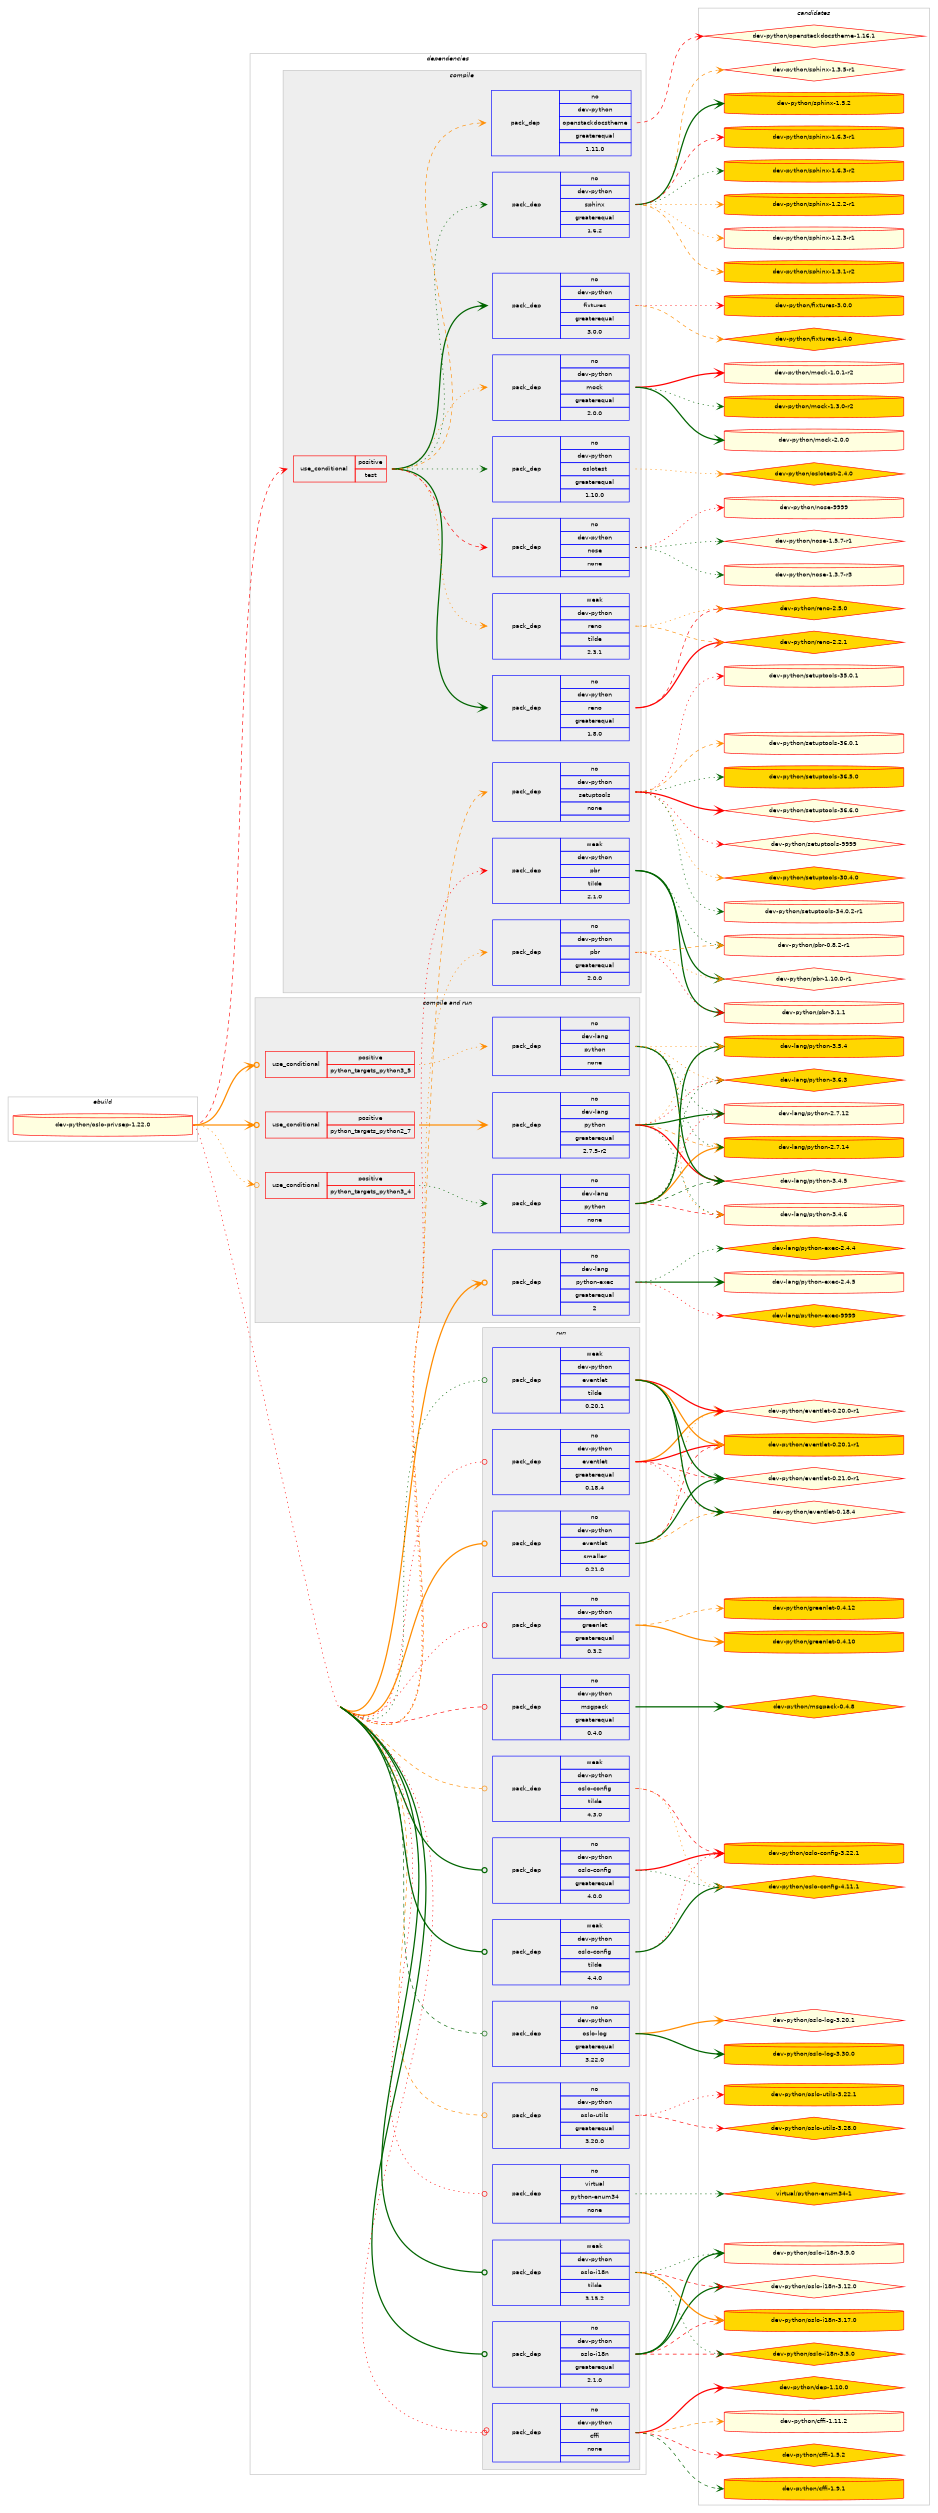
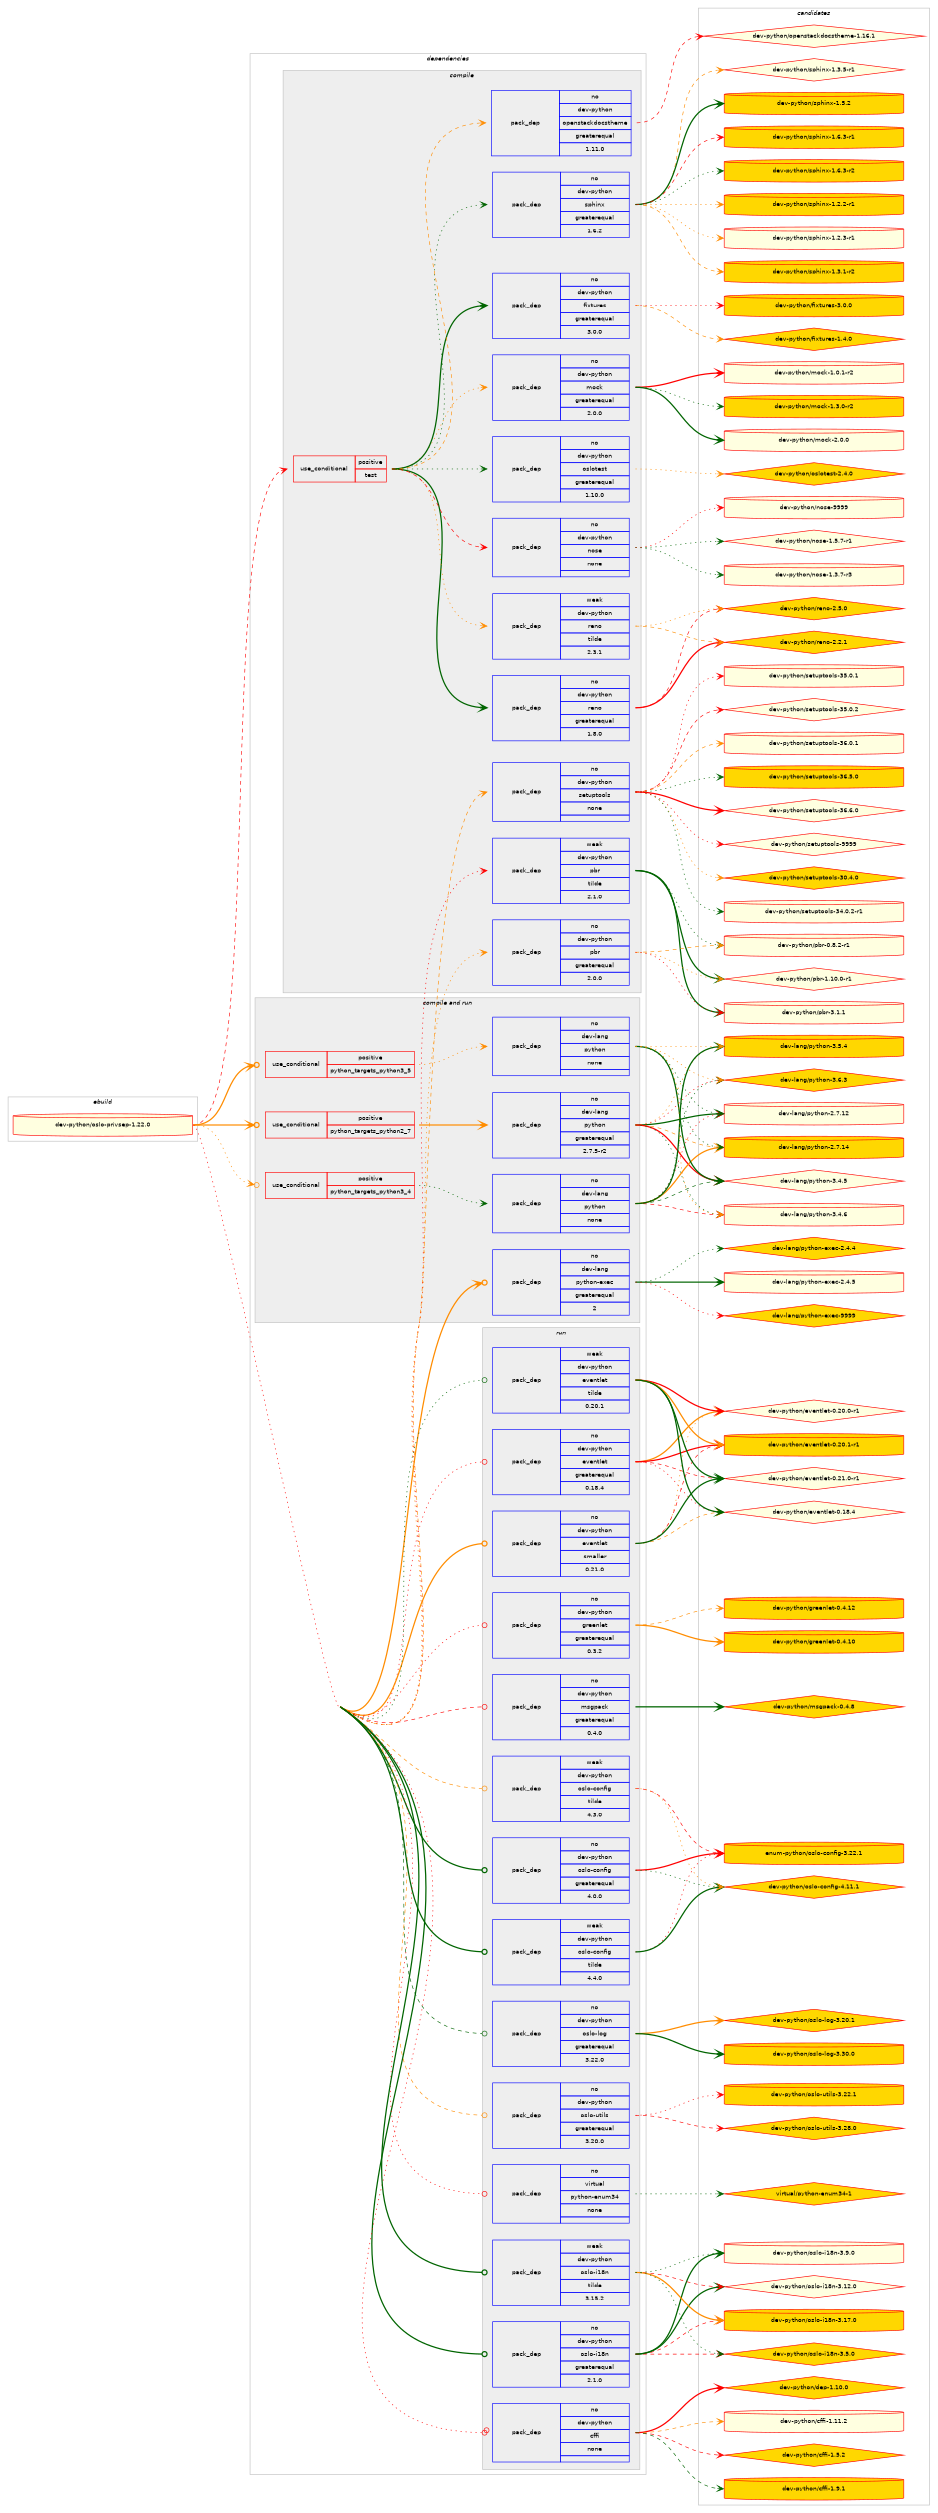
none -> (814, 710)
(814, 1853) -> (814, 1853)
(814, 2020) -> (814, 2020)
